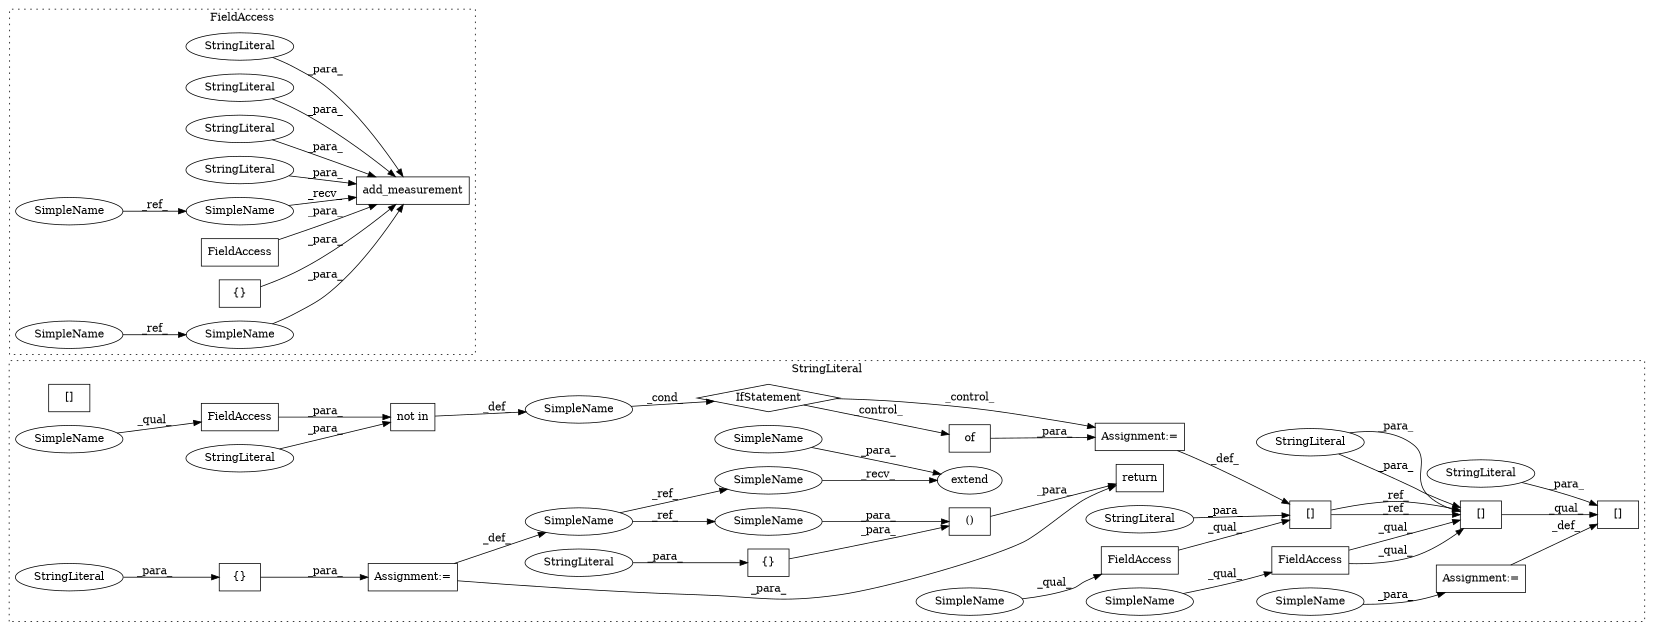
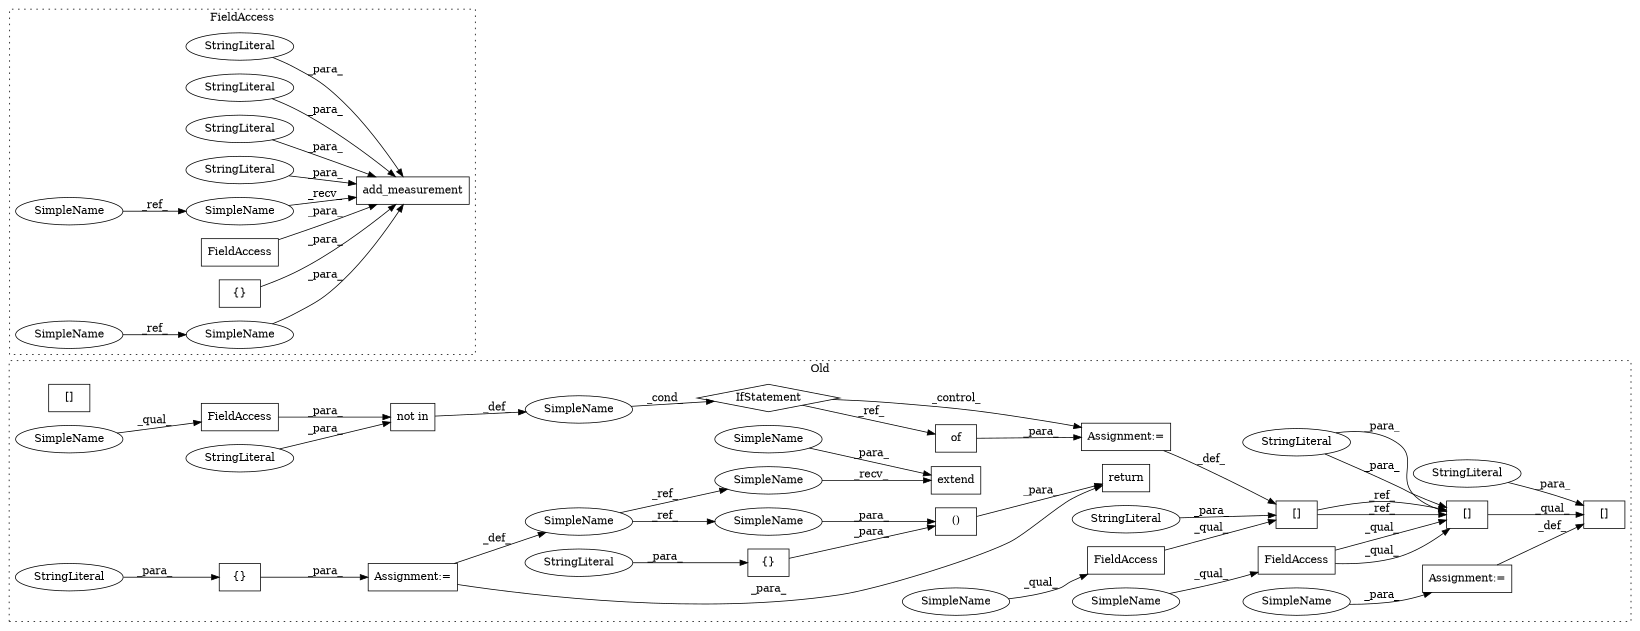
(827, 369) -> (820, 369)
(878, 411) -> (871, 411)
(970, 480) -> (956, 480)
